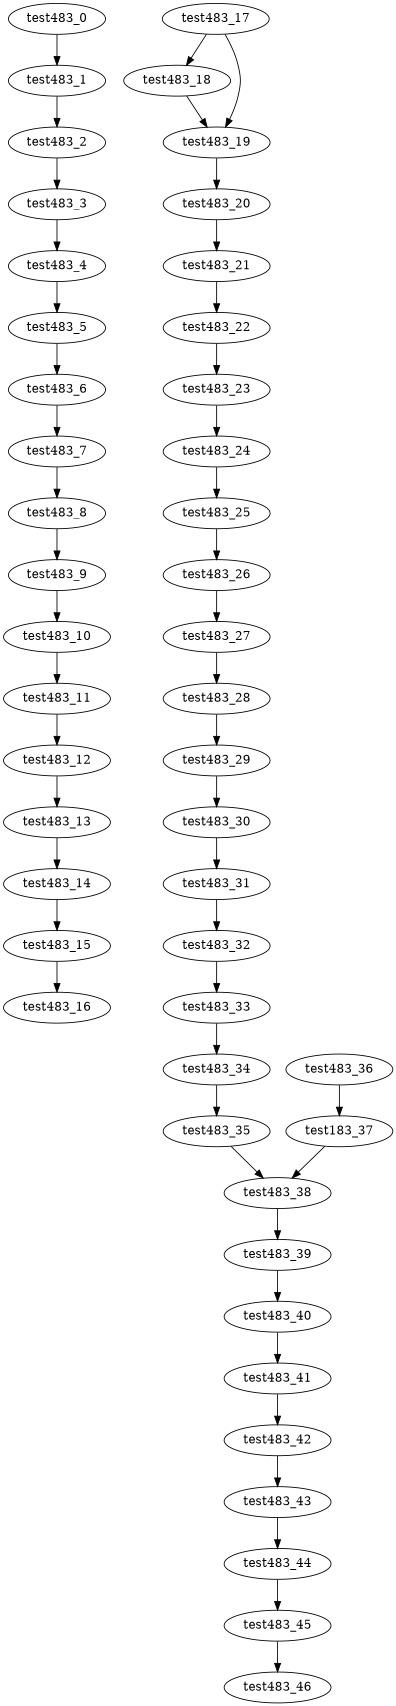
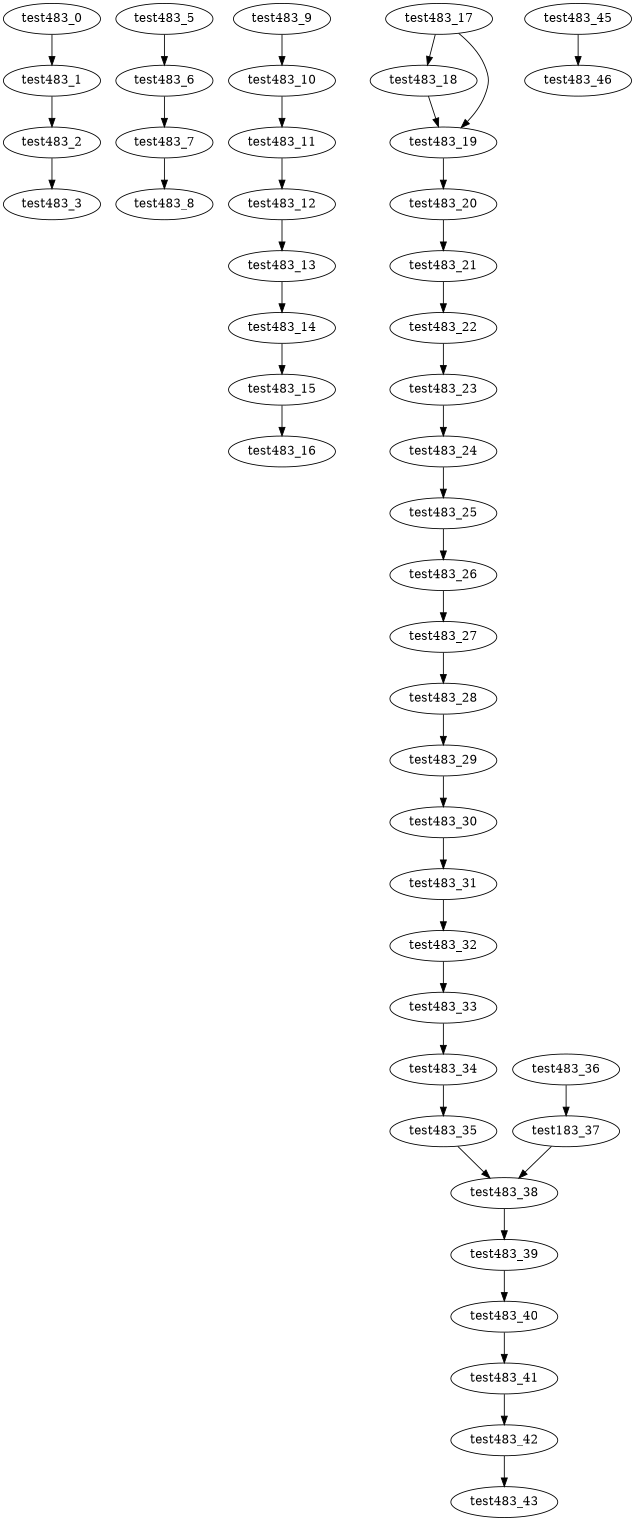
(57, 266) -> none
(57, 540) -> none
(278, 1564) -> none
